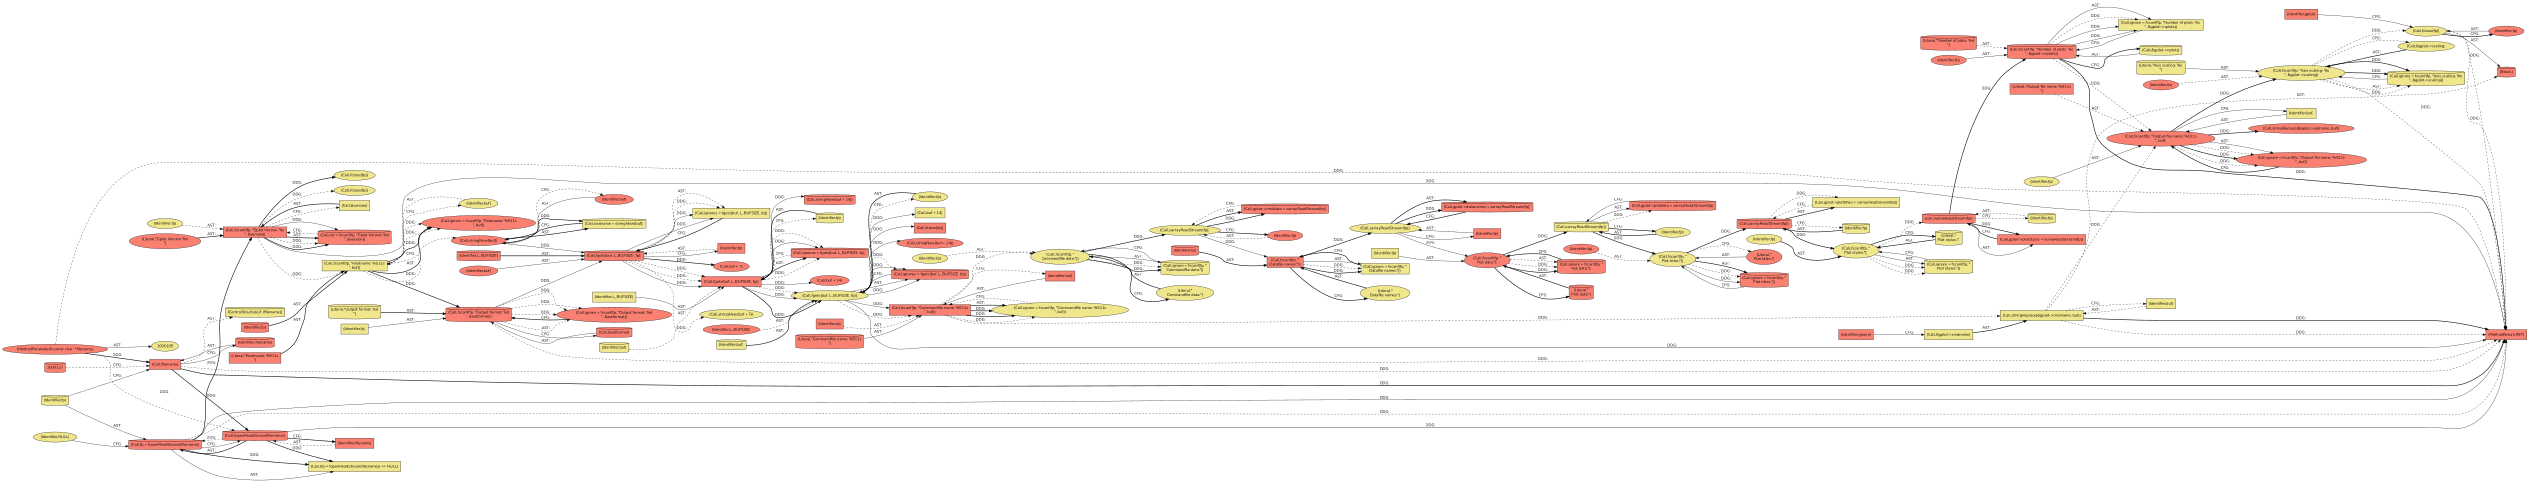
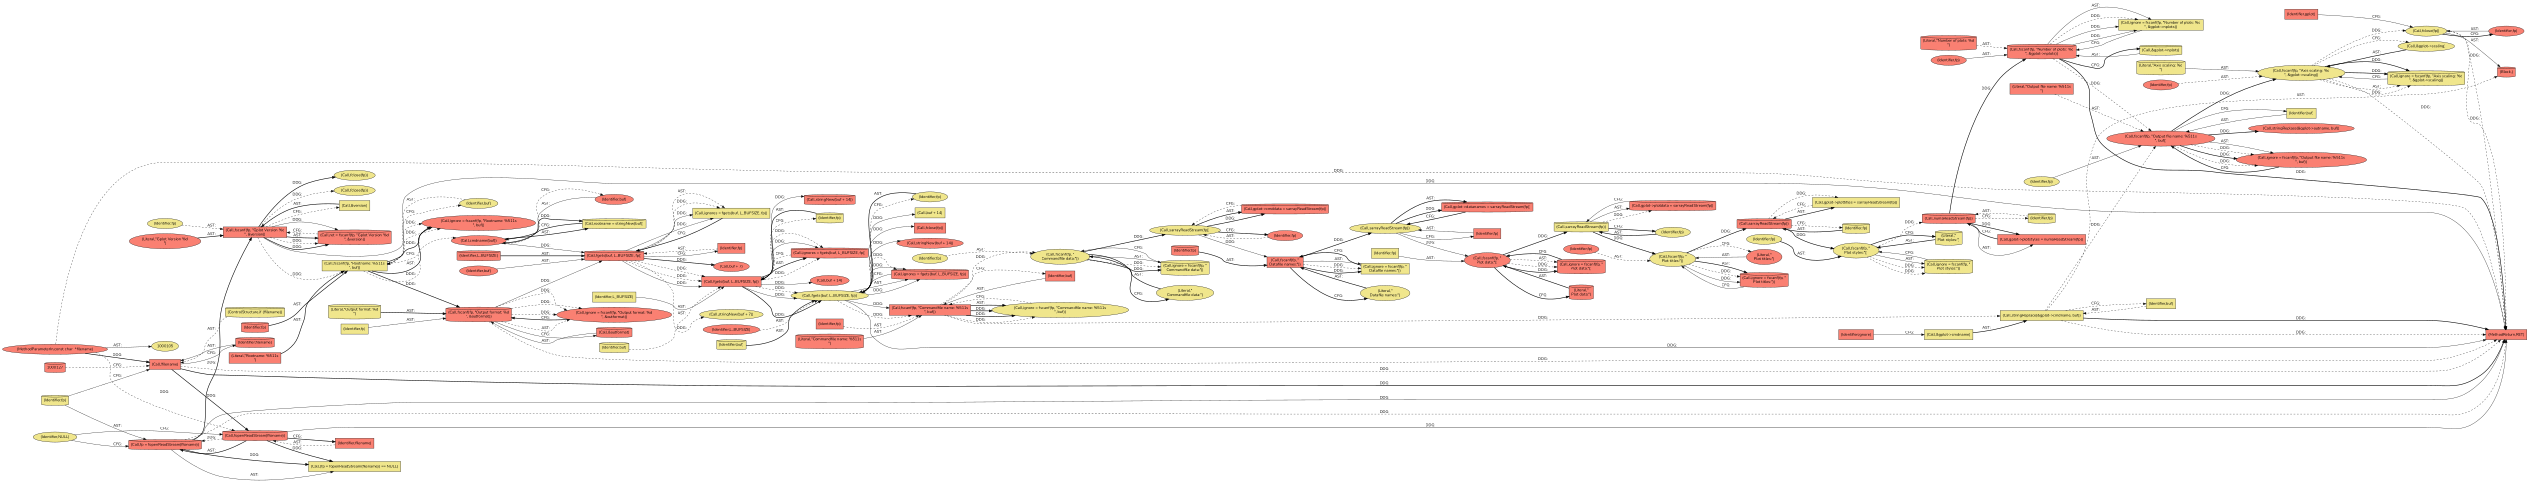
(479, 241) -> (479, 241)
(204, 339) -> (207, 342)
(220, 446) -> (147, 431)
